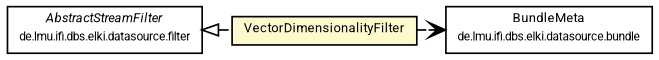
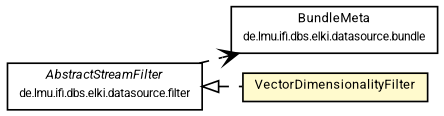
(422, 30) -> (211, 60)
